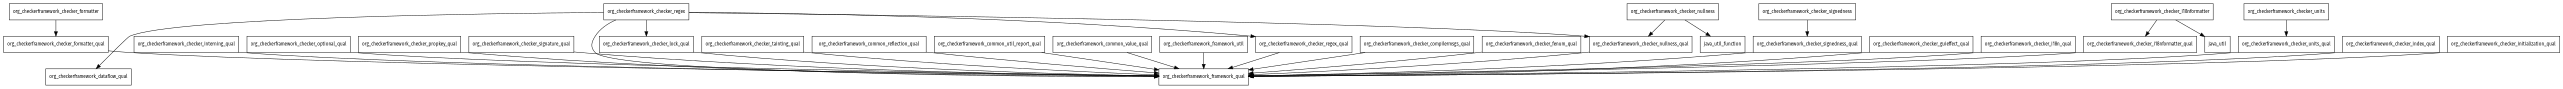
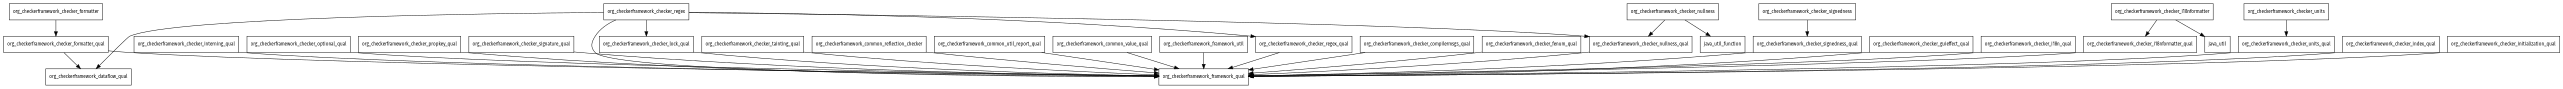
(869, 44) -> (869, 44)
none -> (71, 59)
